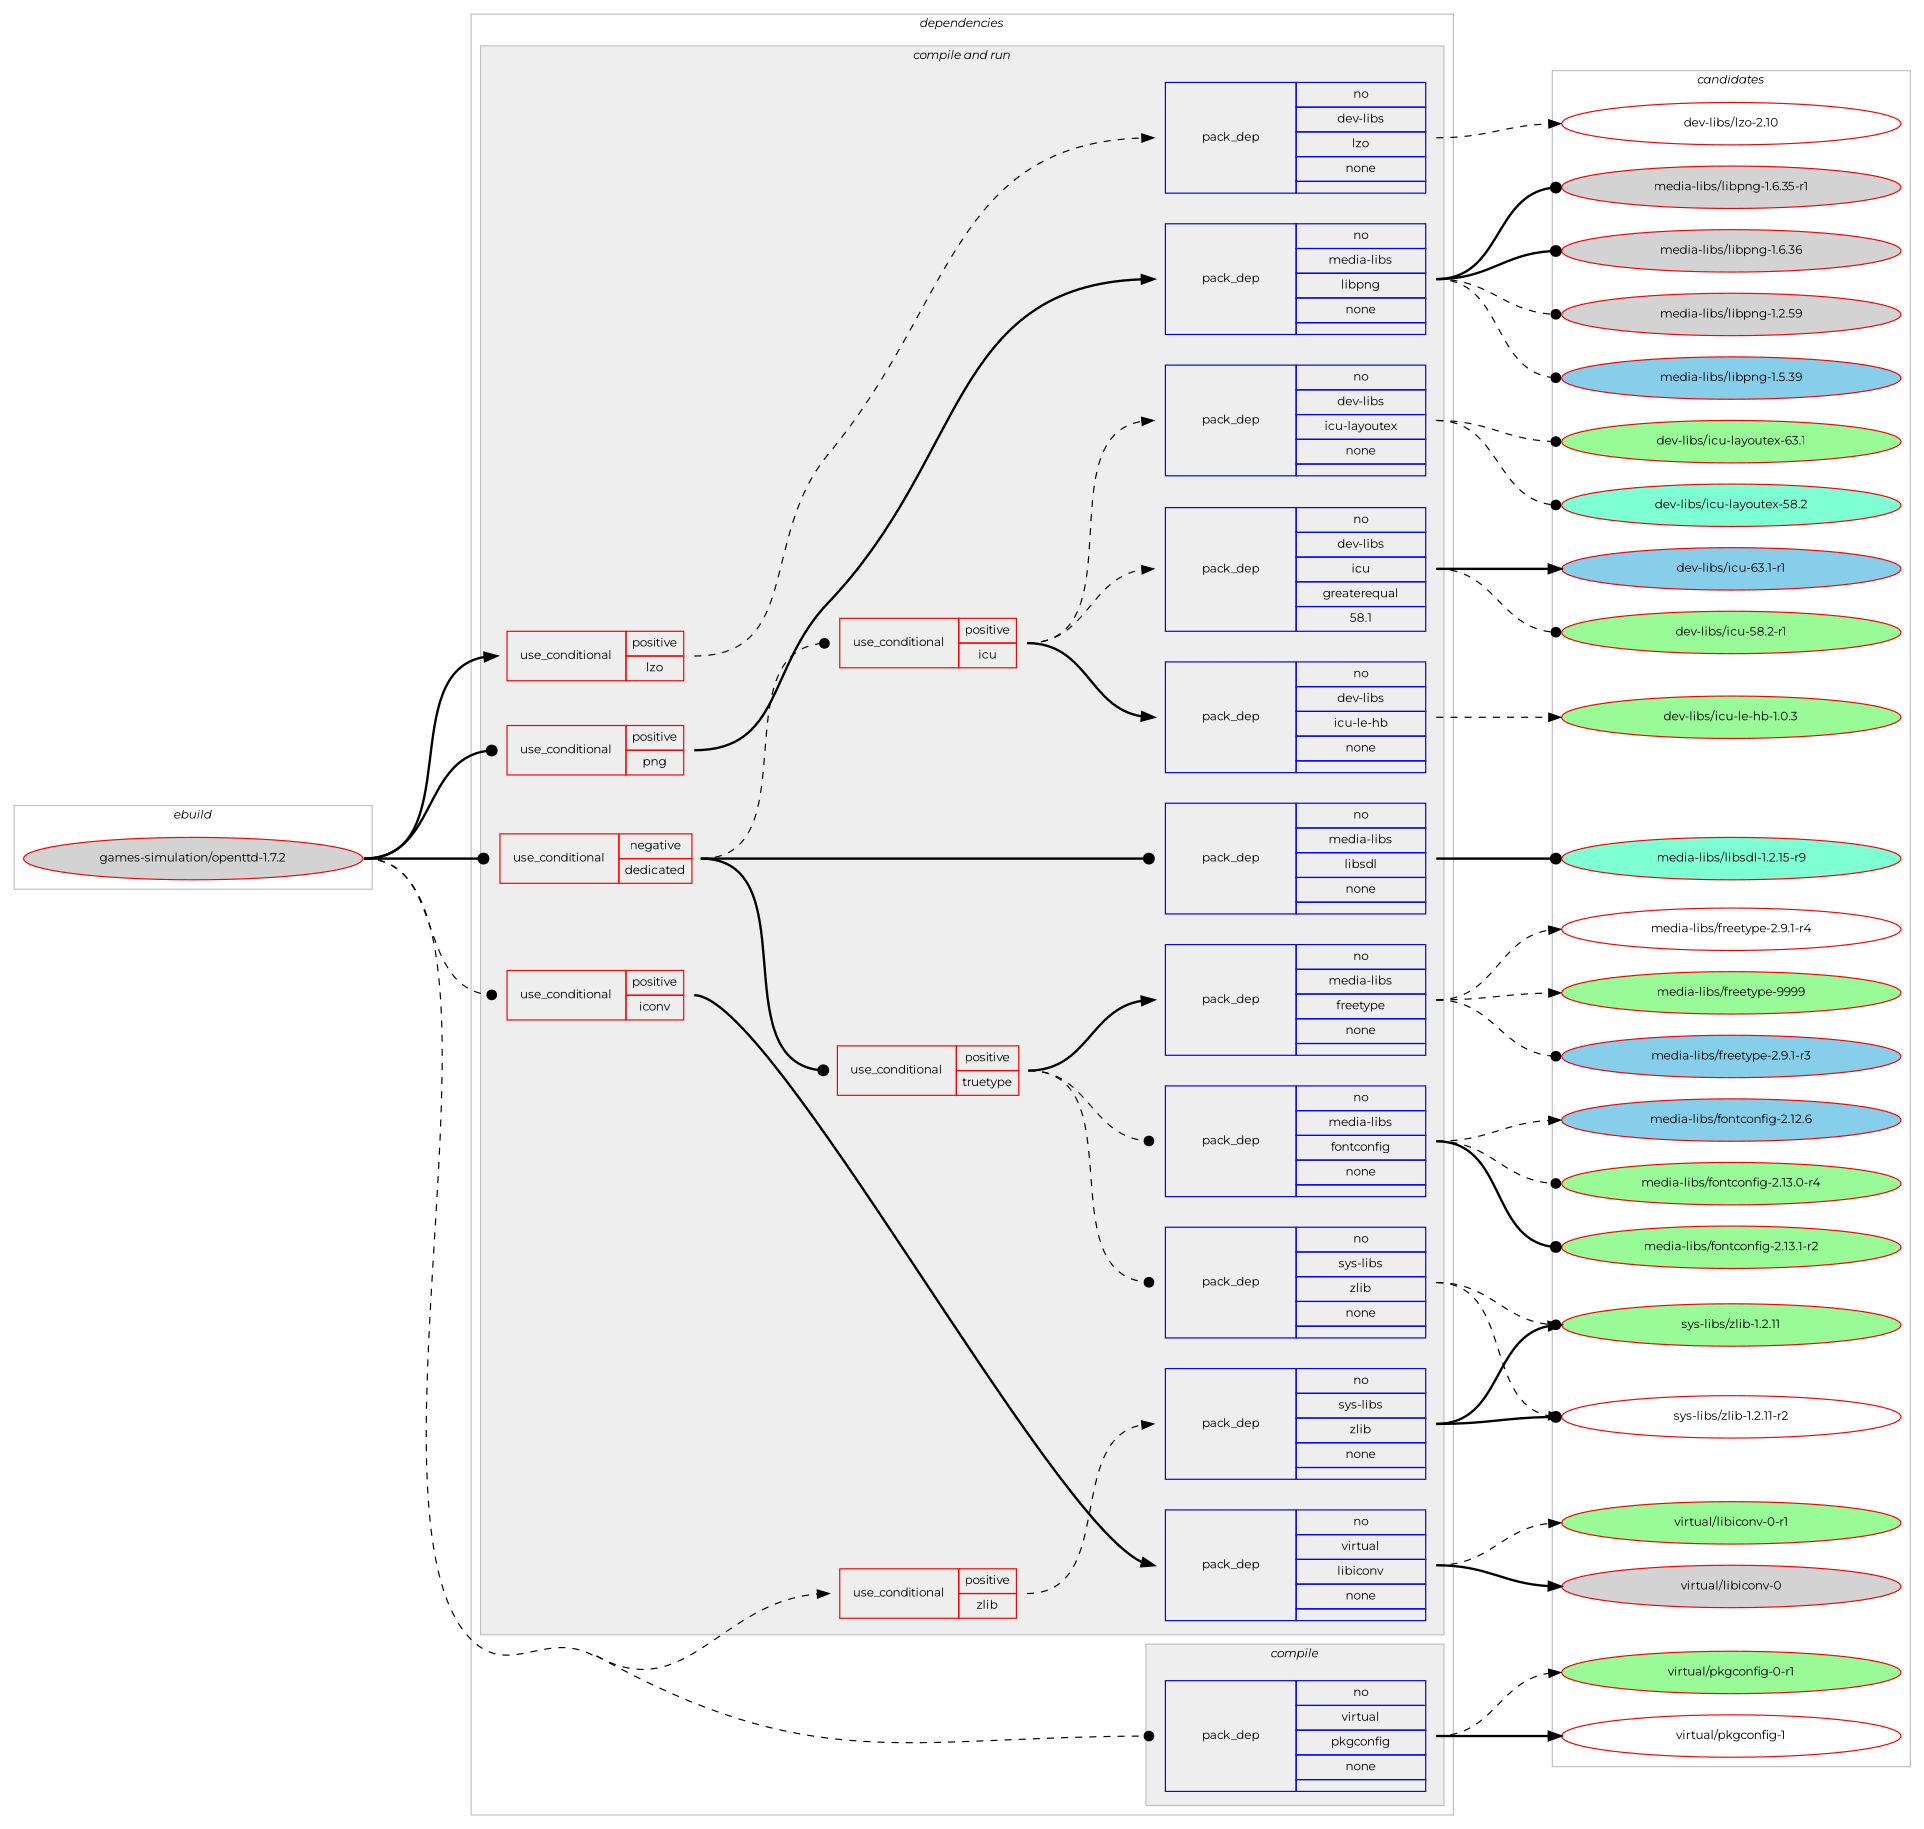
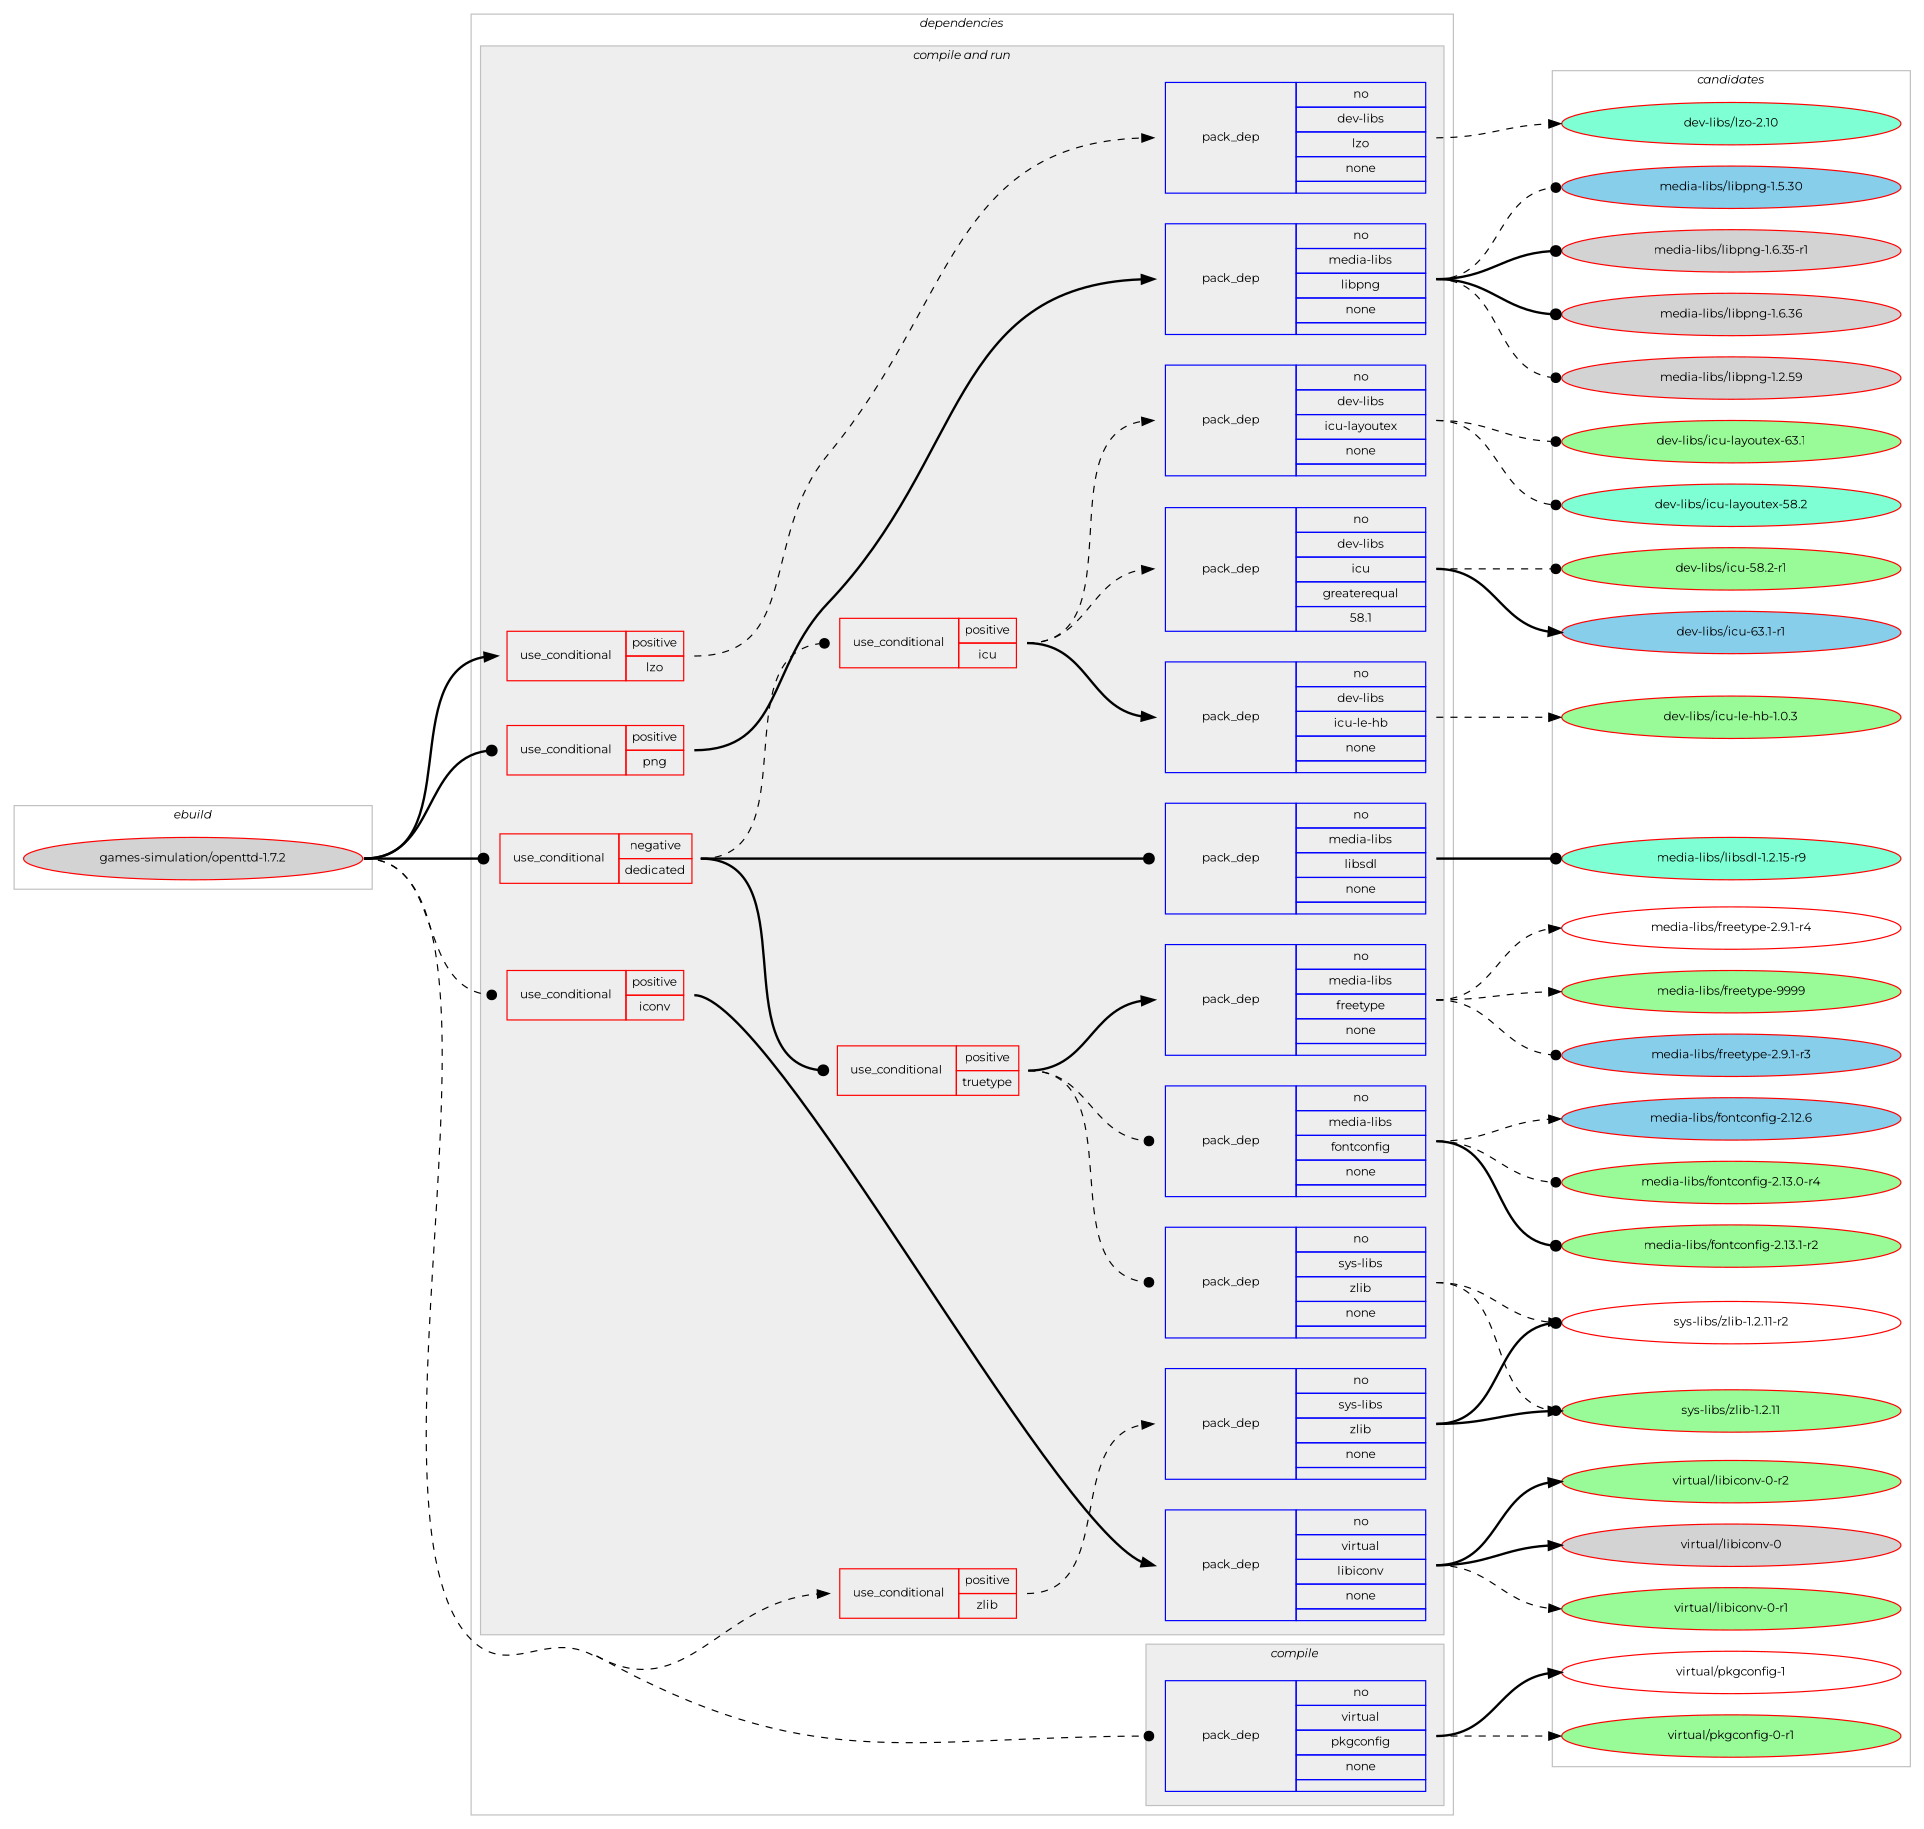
(1731, 124) -> (1731, 124)
(1731, 378) -> (1731, 187)
none -> (1731, 1482)
